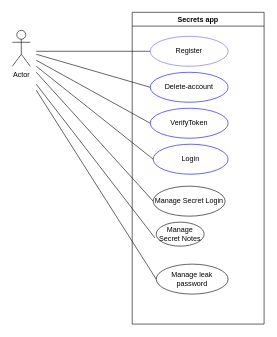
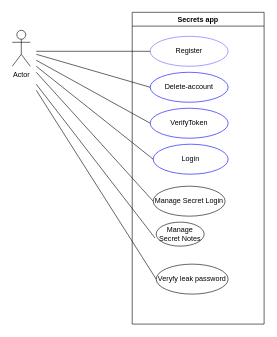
(192, 279) -> (192, 279)
